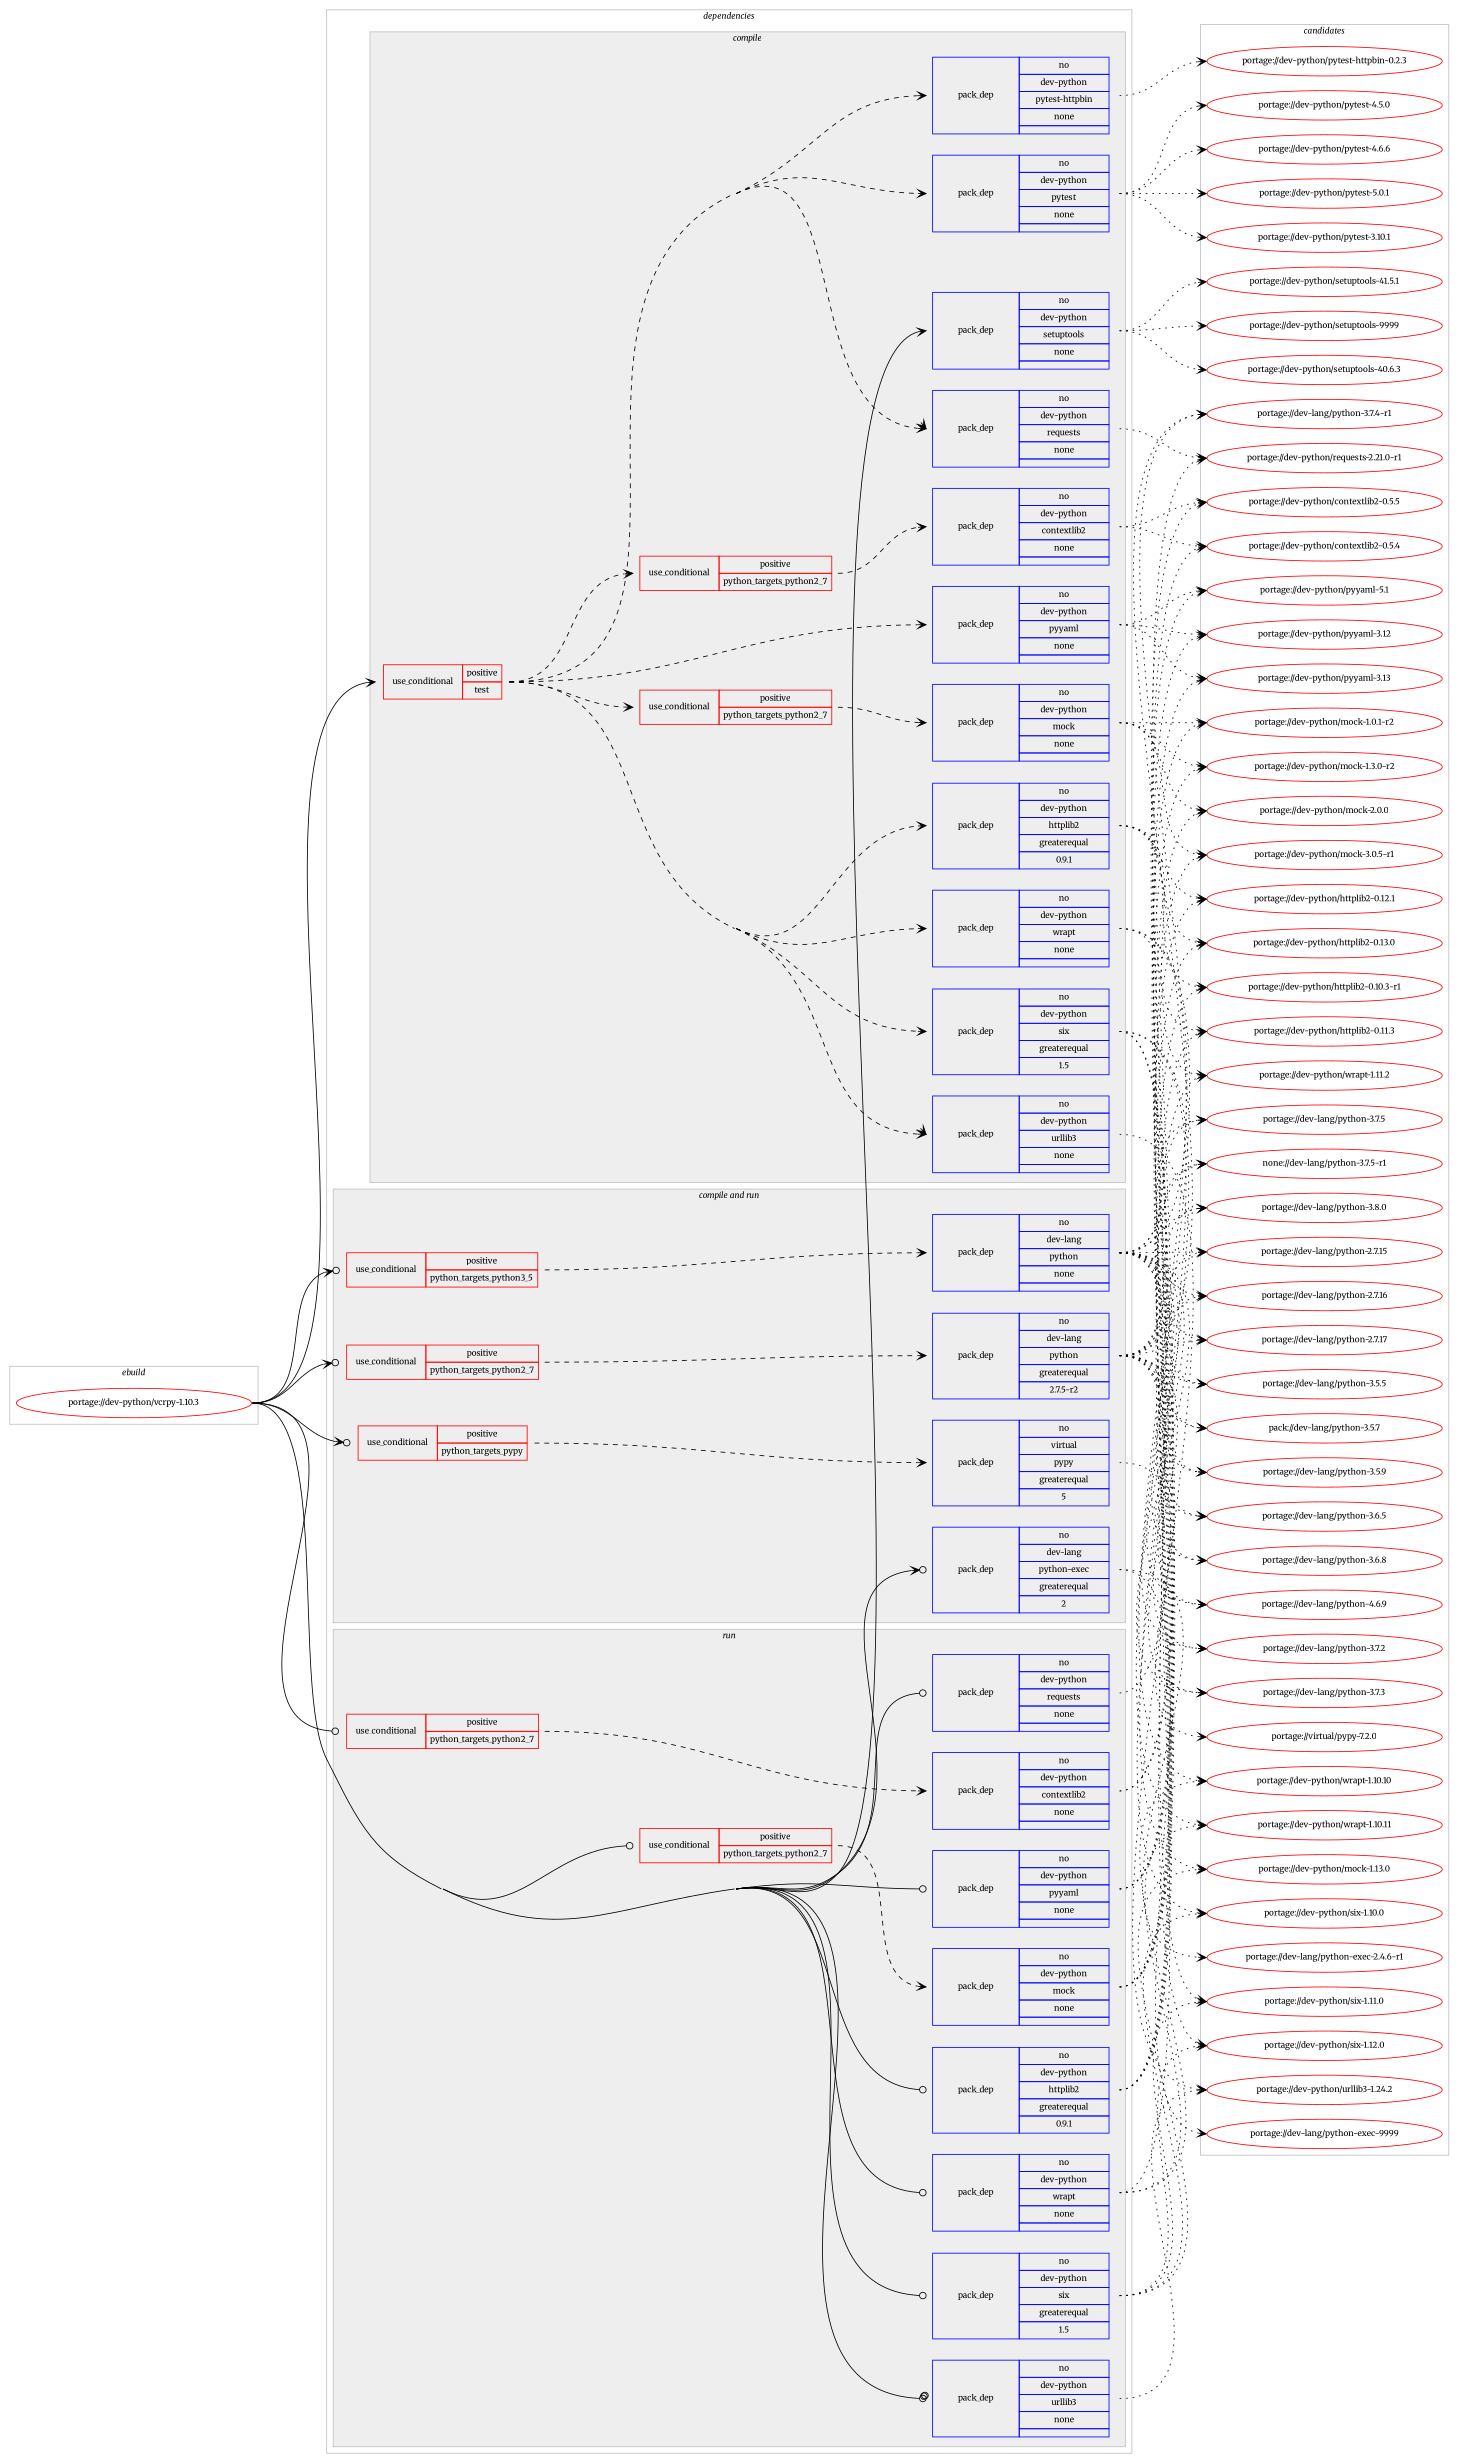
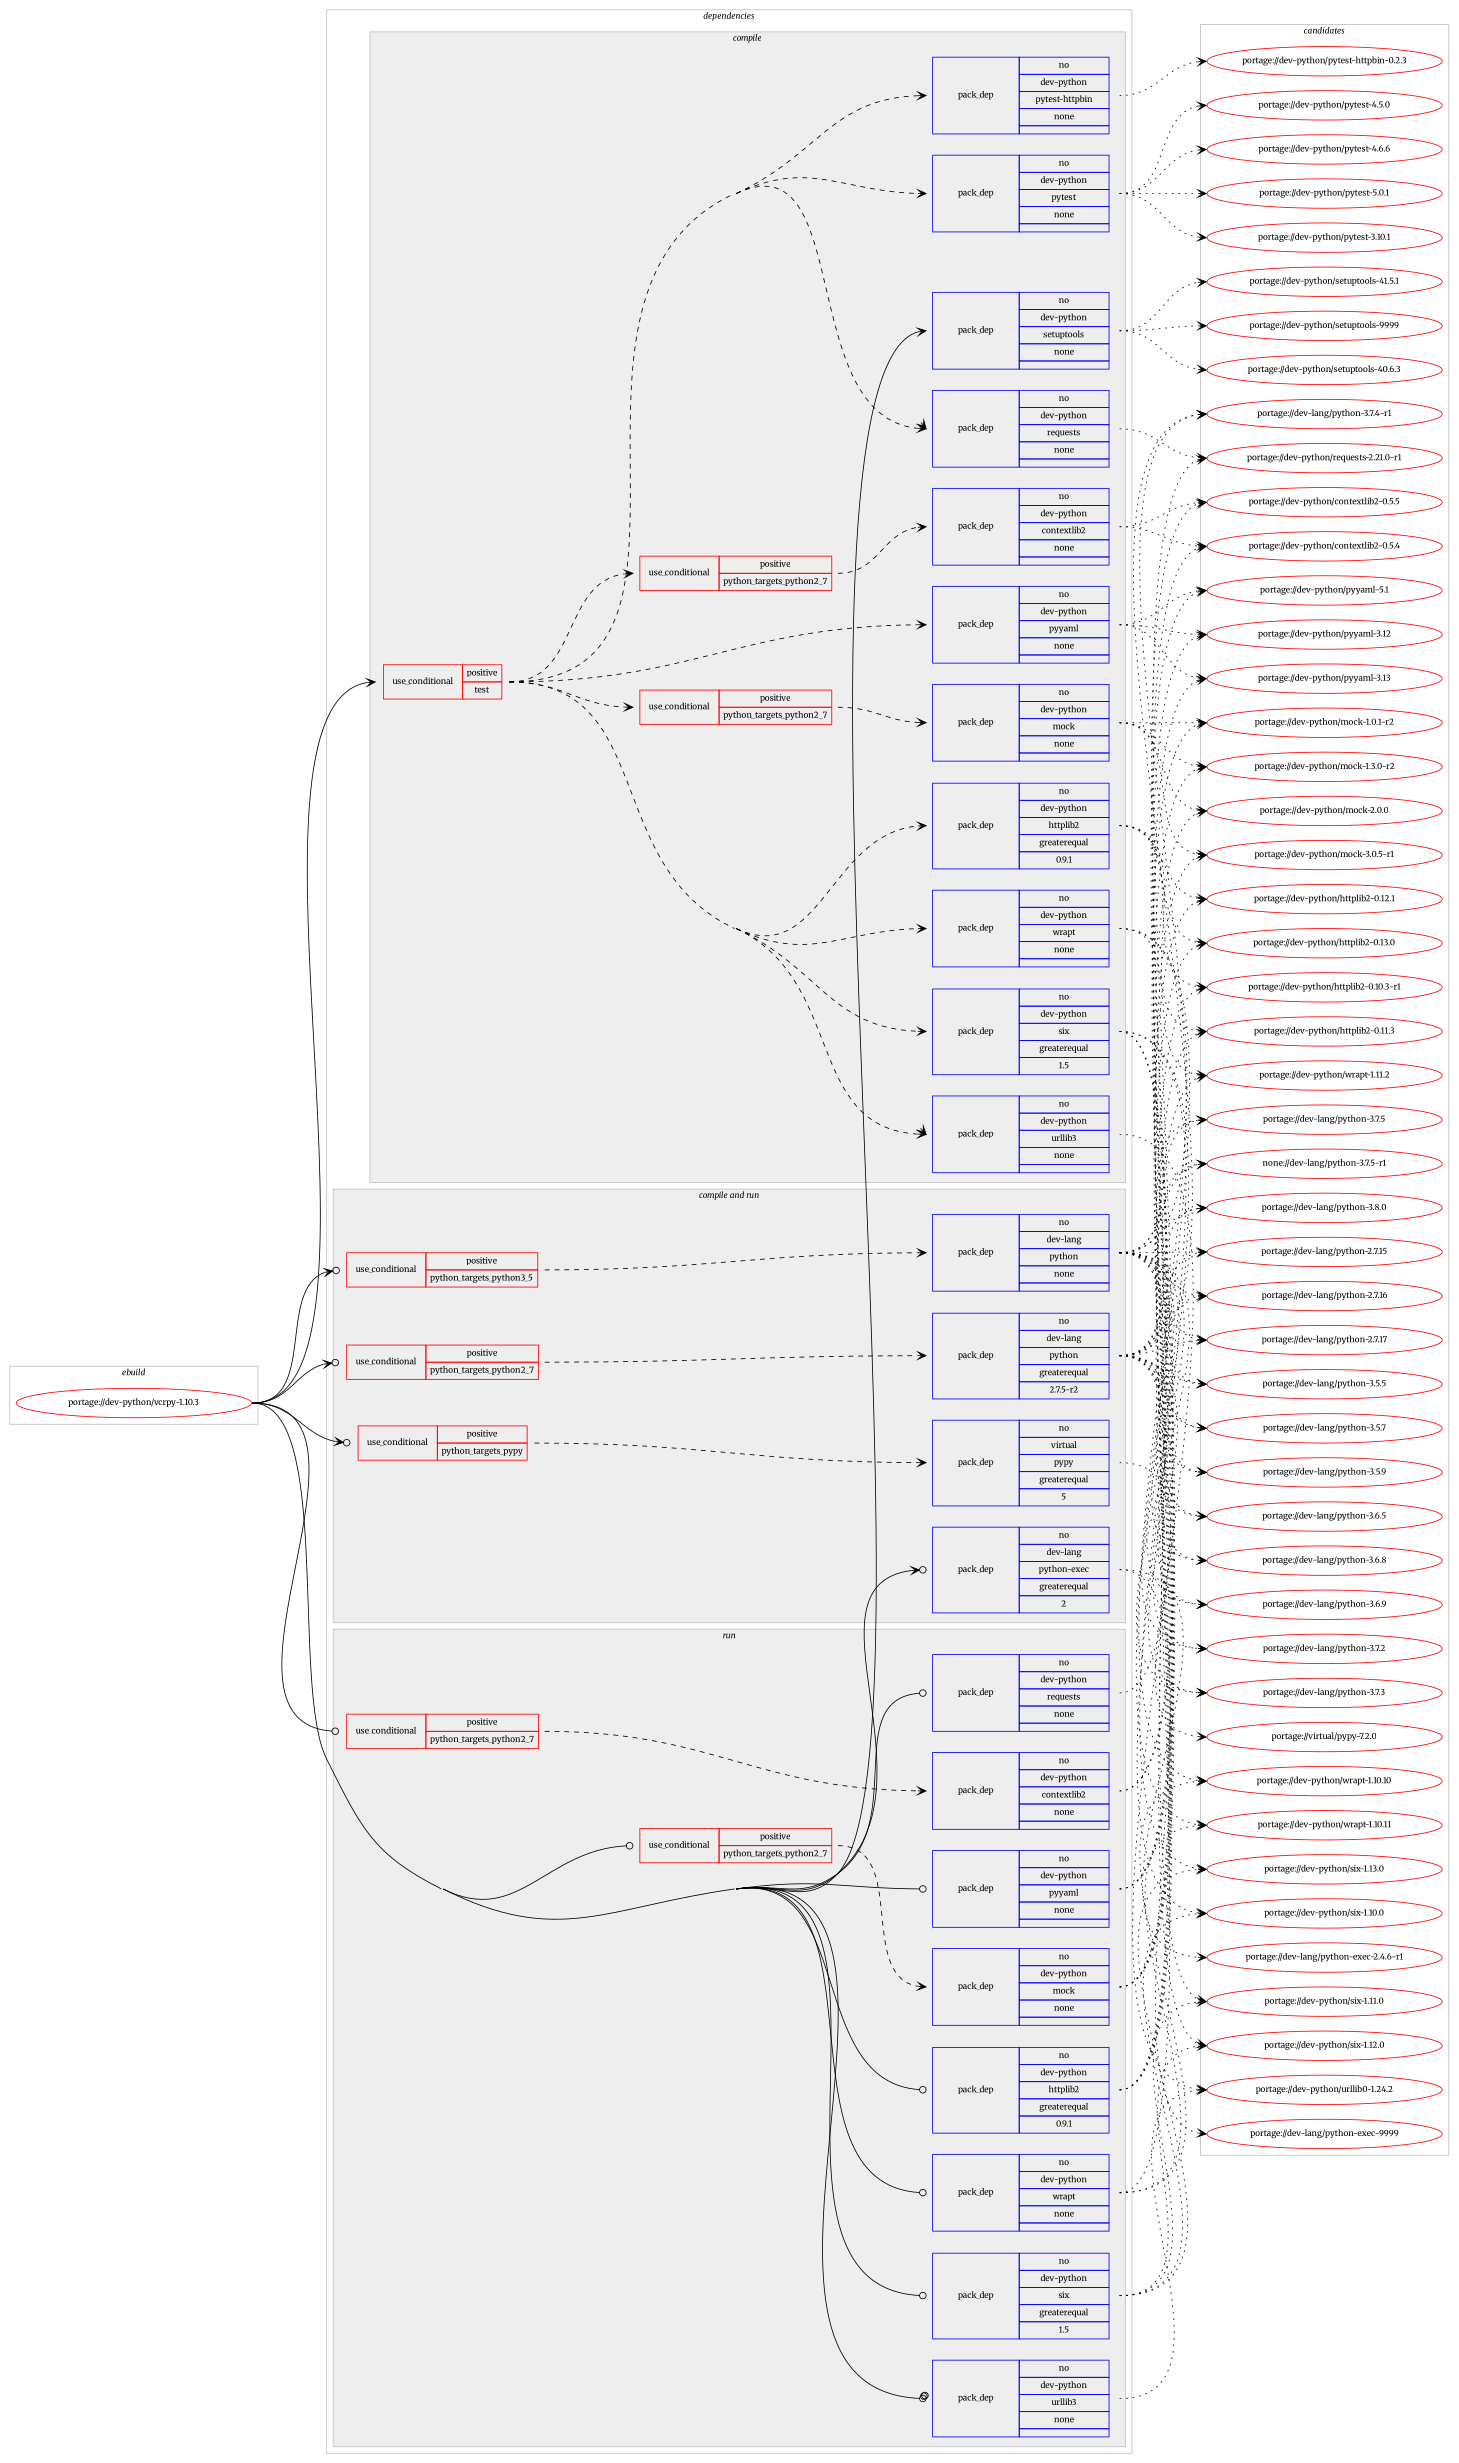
(1325, 1428) -> (1325, 1428)
(1325, 1605) -> (1325, 1605)
(1325, 1869) -> (1325, 1869)
(1325, 2090) -> (1325, 2090)
